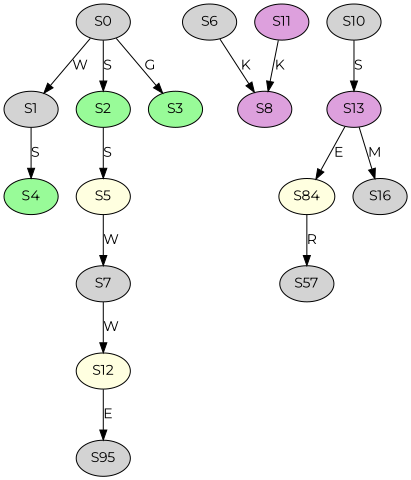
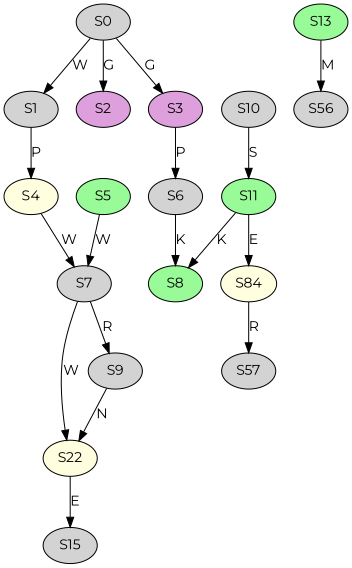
(282, 22) -> (249, 197)
(354, 61) -> (249, 148)
(108, 66) -> (109, 66)
(103, 109) -> (103, 109)
(175, 109) -> (175, 109)
(265, 109) -> (175, 284)
(354, 109) -> (321, 22)
(103, 148) -> none
none -> (175, 148)
(333, 148) -> (249, 235)
(36, 153) -> (36, 153)
(31, 197) -> (31, 197)
(103, 197) -> (103, 197)
(380, 197) -> (321, 109)
none -> (55, 236)
(103, 371) -> (70, 458)
none -> (115, 371)
(103, 458) -> (70, 546)
